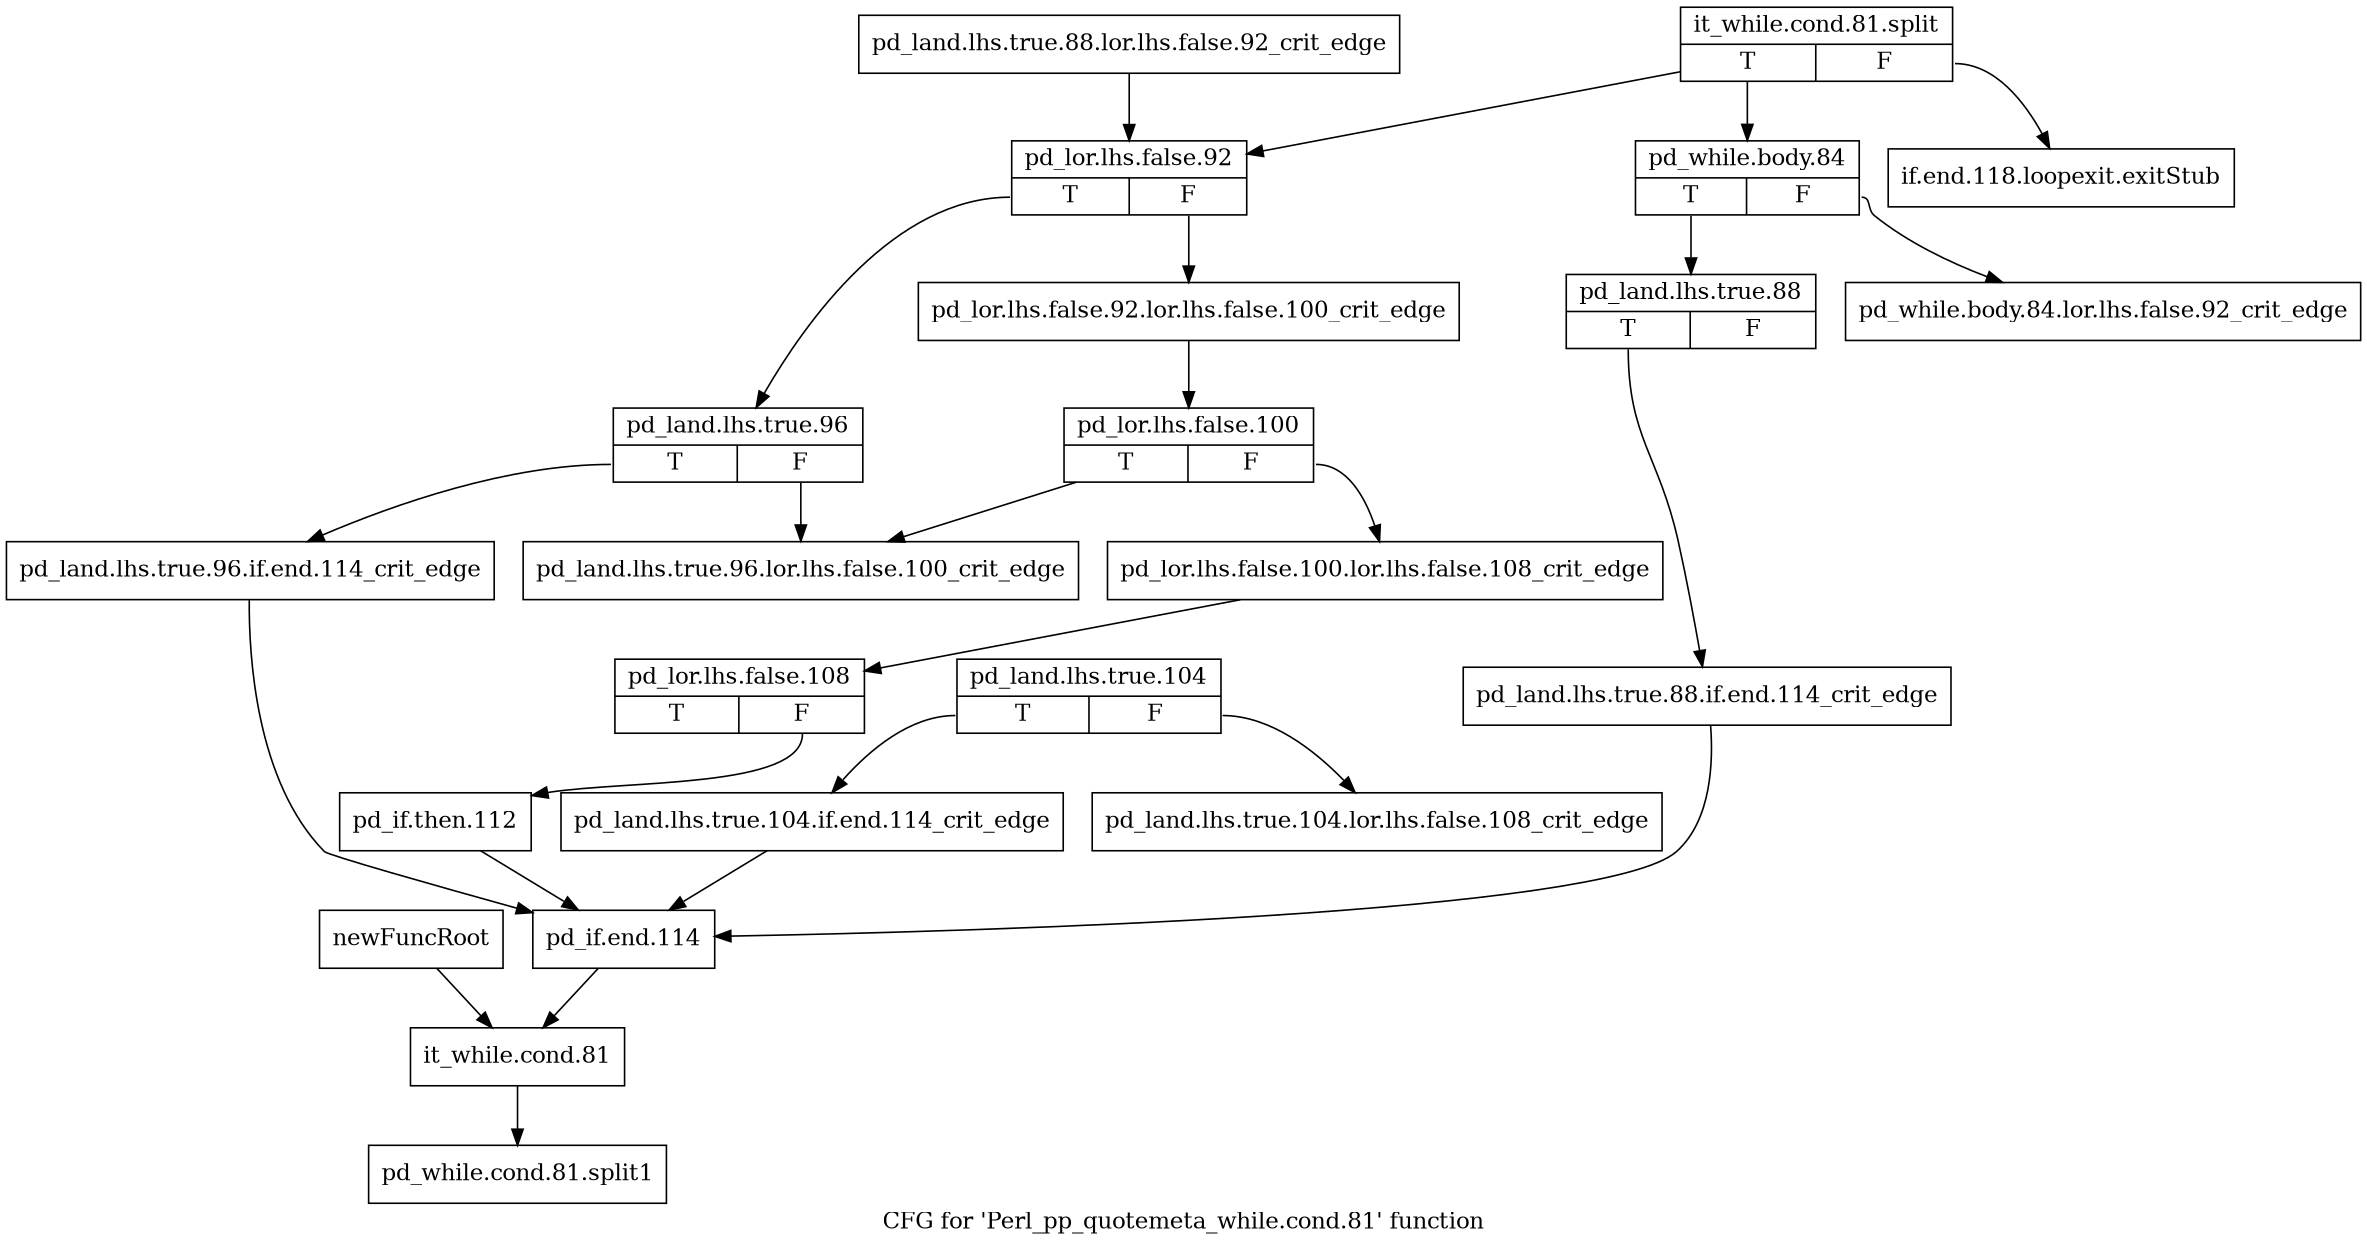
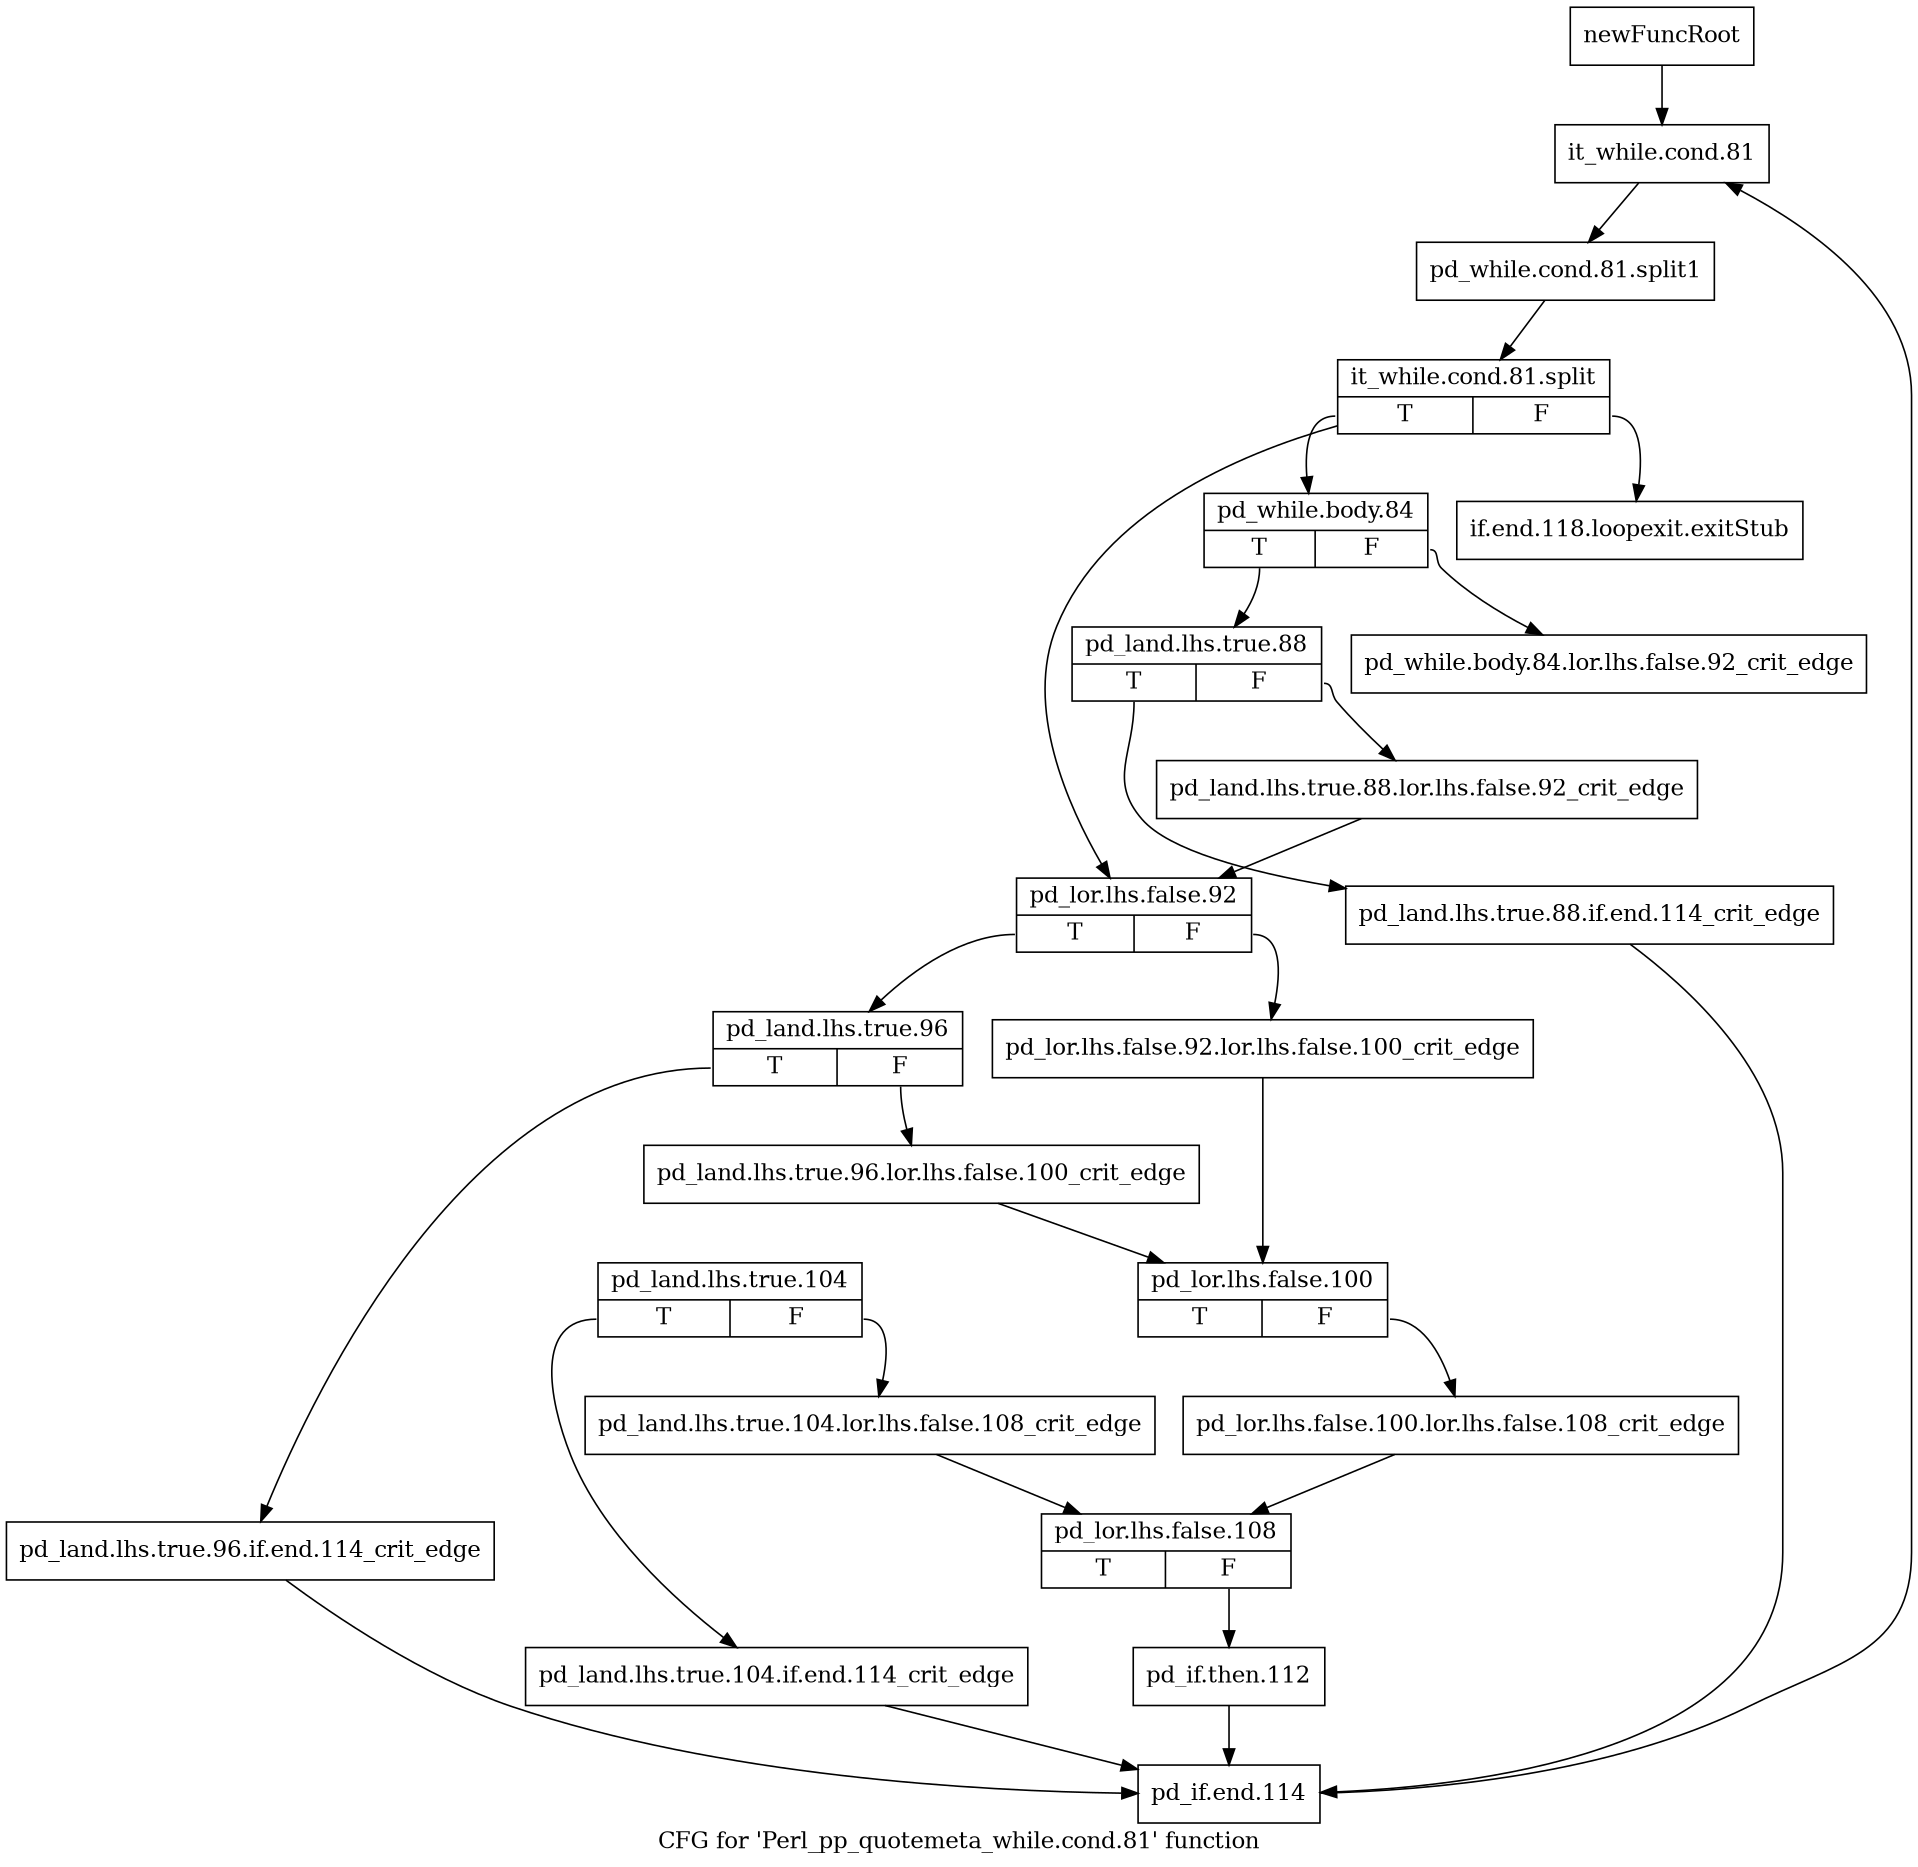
none -> (1527, 323)
(990, 509) -> (1073, 1230)
none -> (1351, 718)
none -> (1001, 1481)
